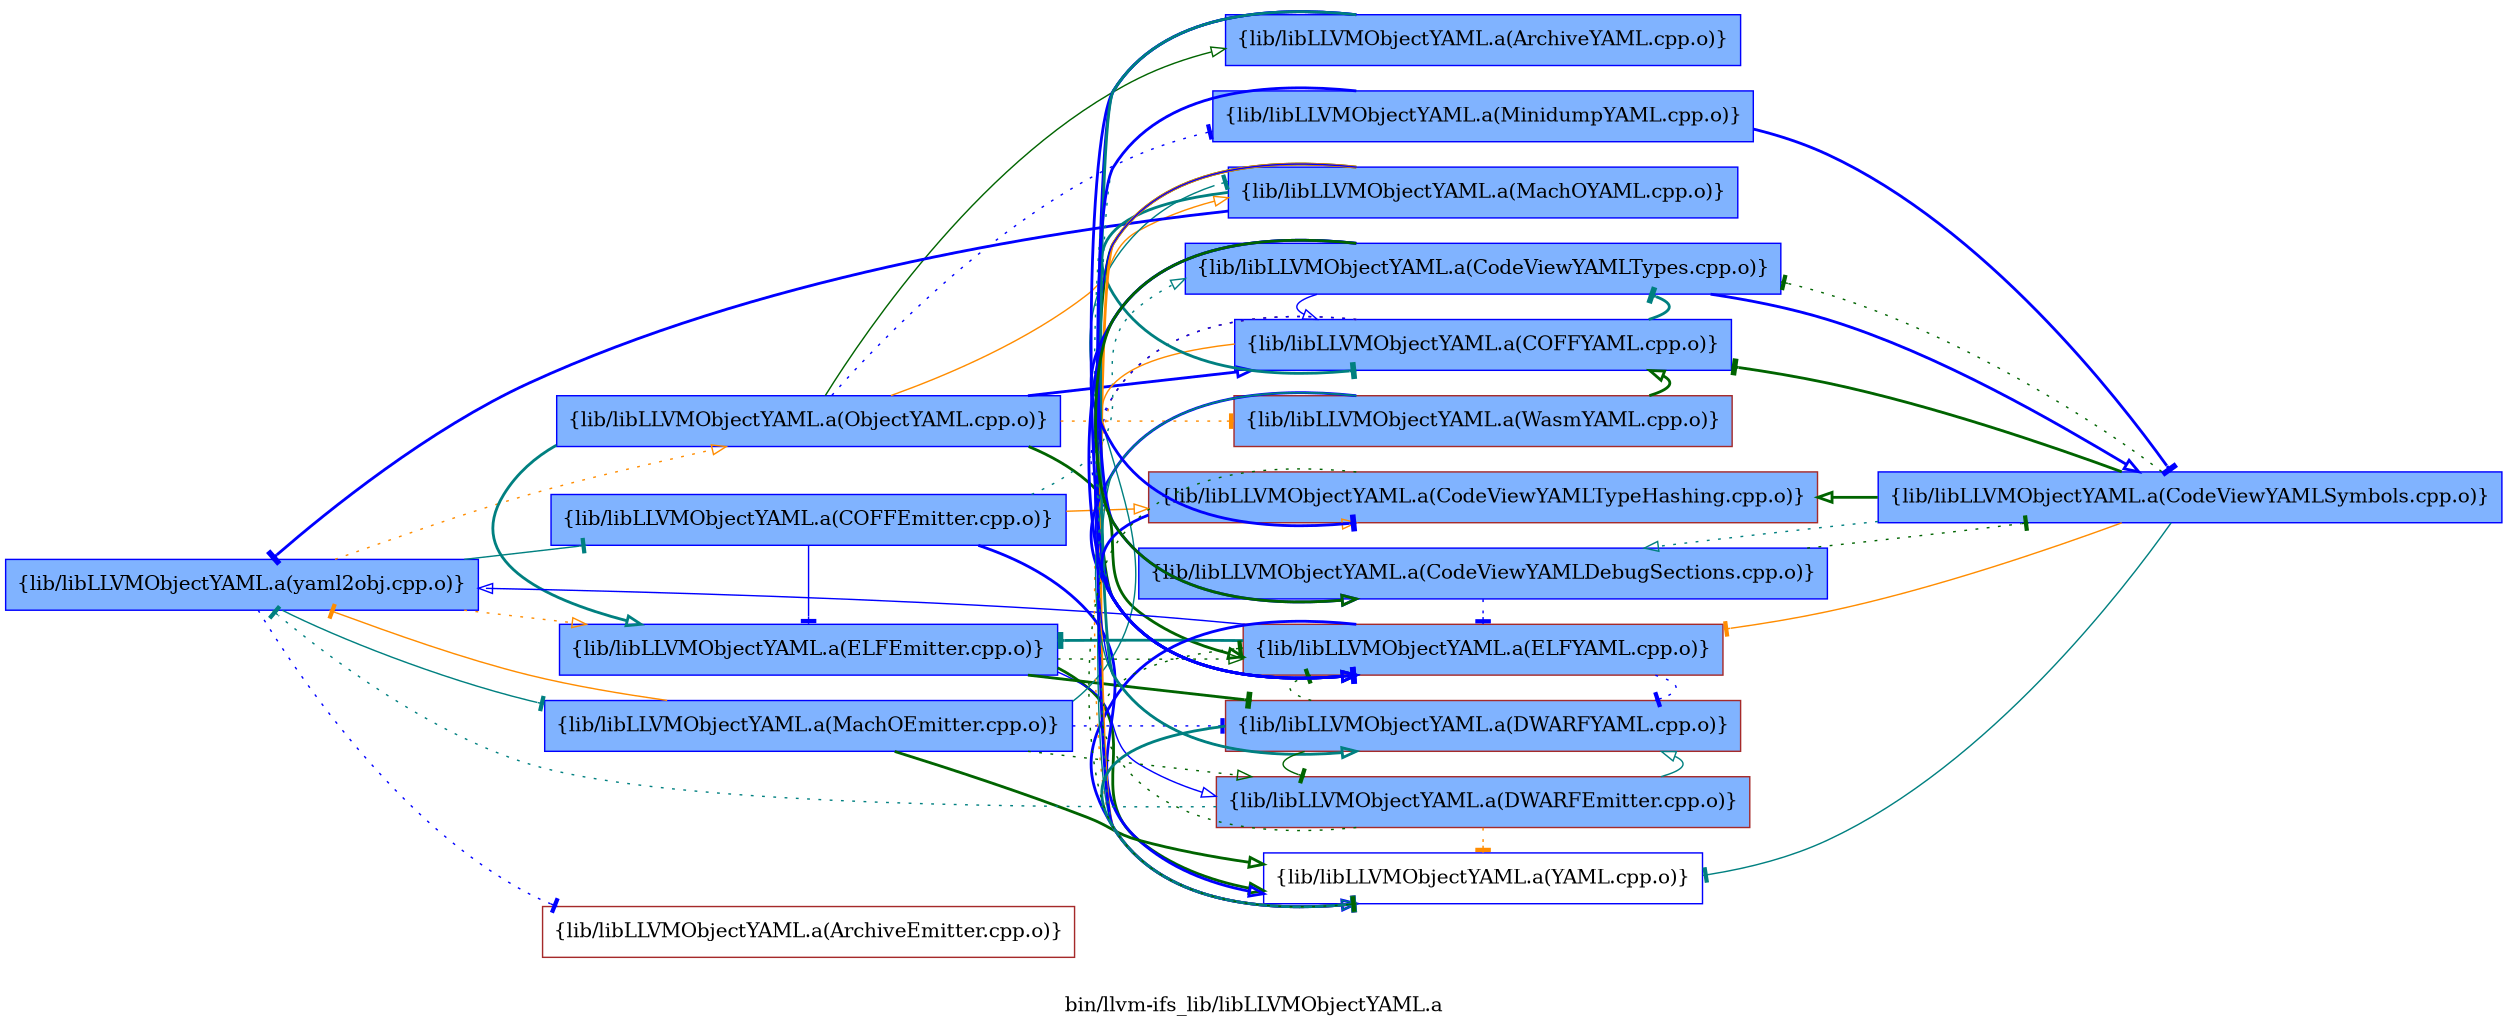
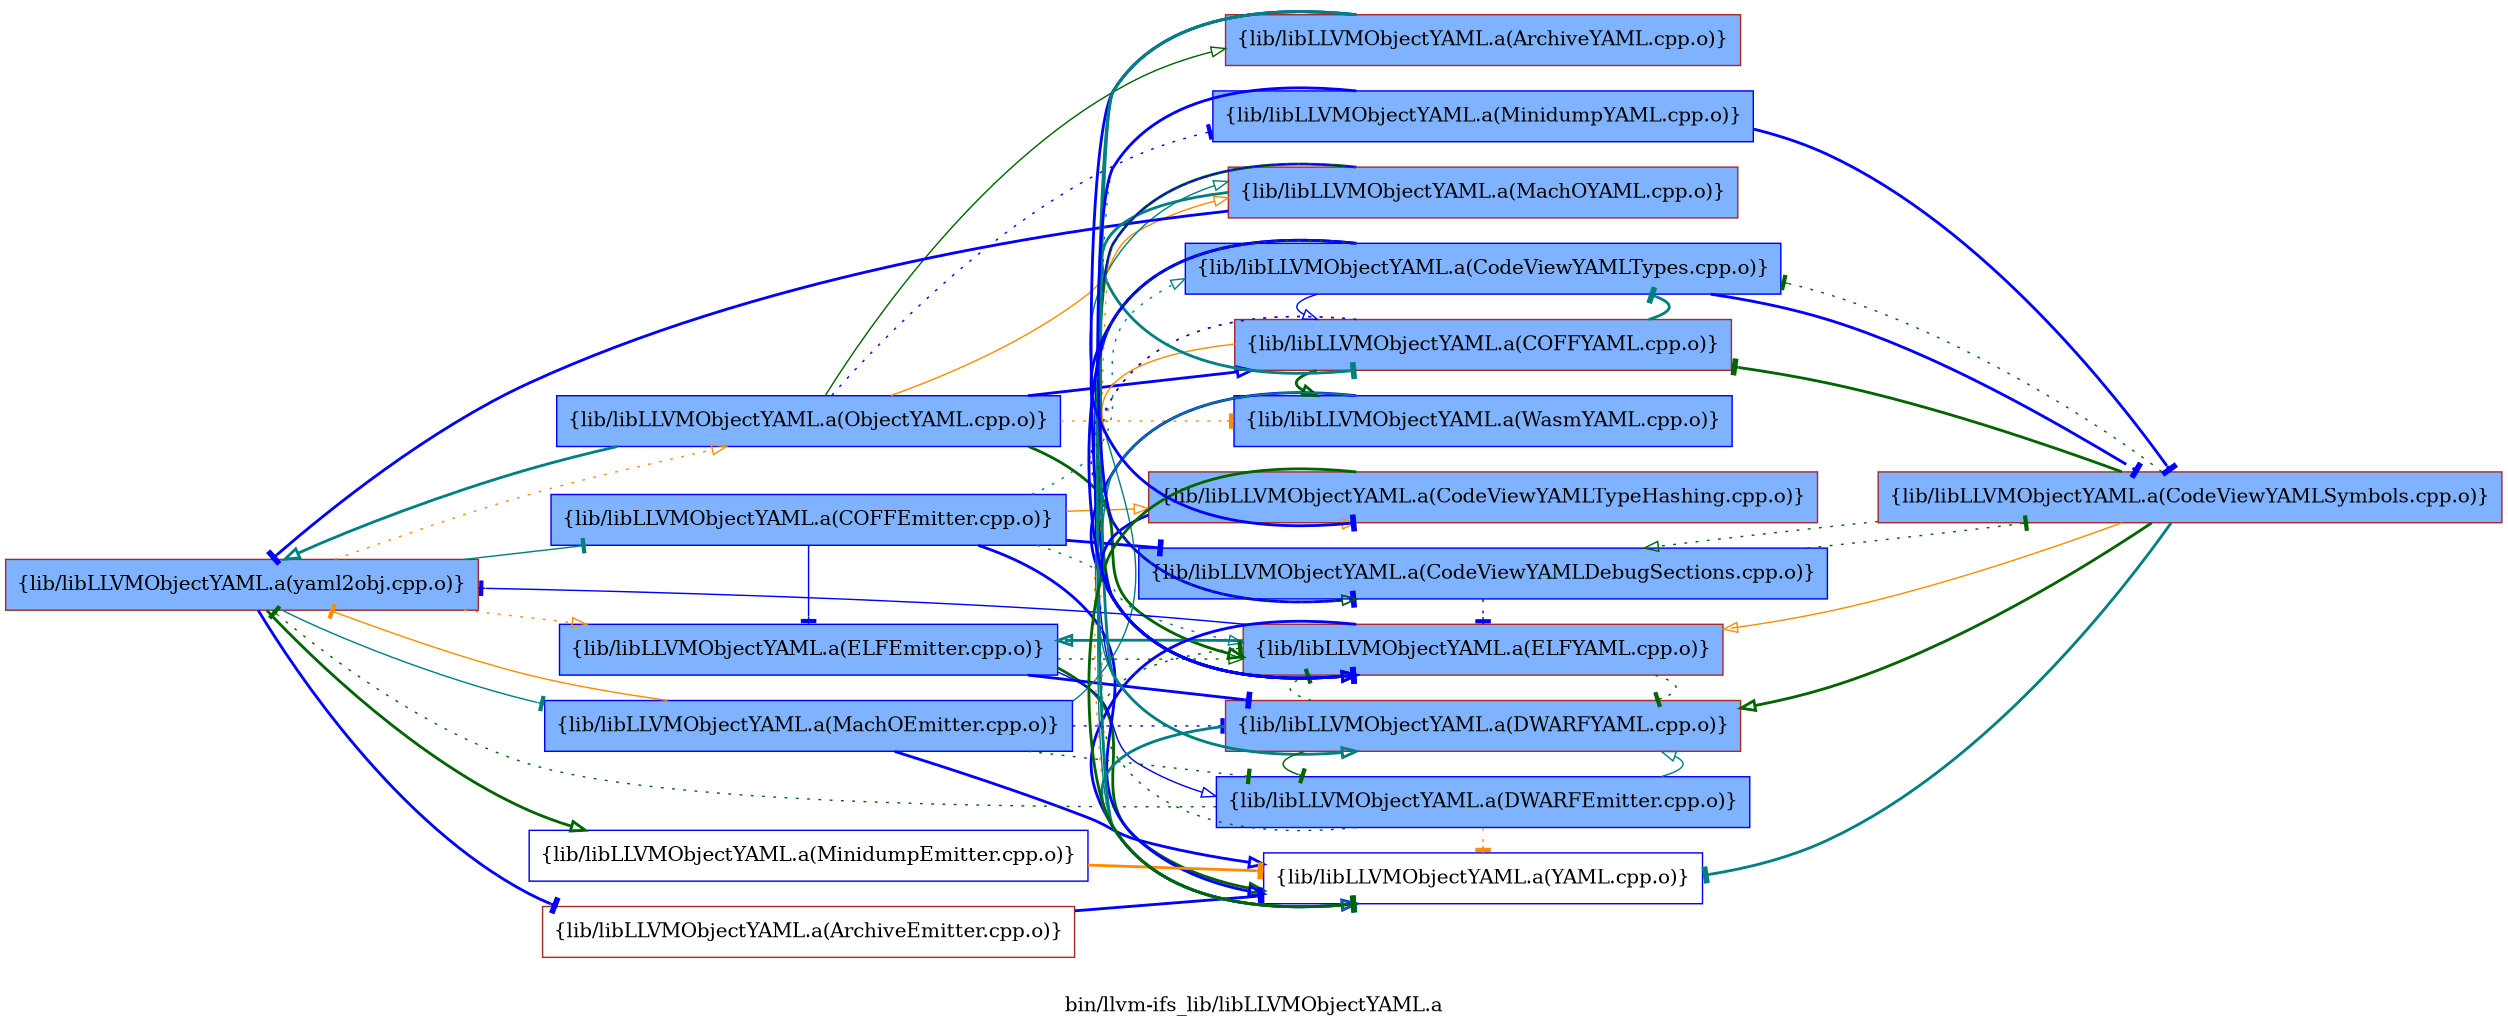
(1483, 40) -> (1483, 40)
(1483, 193) -> (1483, 193)
(1098, 338) -> (1098, 338)
(1483, 345) -> (1483, 345)
(1927, 358) -> (1927, 358)
(1095, 376) -> (1126, 604)
(1666, 389) -> (1297, 382)
(1096, 414) -> (1096, 414)
(1483, 421) -> (1483, 421)
(1097, 456) -> (1097, 456)
(1119, 483) -> (1119, 483)
(1855, 497) -> (1962, 633)
(2190, 497) -> (2190, 497)
(1158, 503) -> (1158, 503)
(1101, 532) -> (1101, 532)
(1768, 533) -> (1768, 533)
none -> (1111, 544)
(508, 563) -> (455, 492)
(242, 585) -> (242, 585)
(1929, 586) -> (1929, 586)
(866, 600) -> (866, 600)
(1136, 640) -> (1136, 640)
(1675, 685) -> (1675, 685)
(1136, 688) -> (1136, 688)
(1972, 743) -> (1972, 743)
(1164, 767) -> (1164, 767)
(384, 778) -> (384, 778)
(725, 793) -> (725, 793)
(1483, 802) -> (1483, 802)
(1089, 818) -> (1089, 818)
none -> (809, 856)
none -> (1166, 904)
